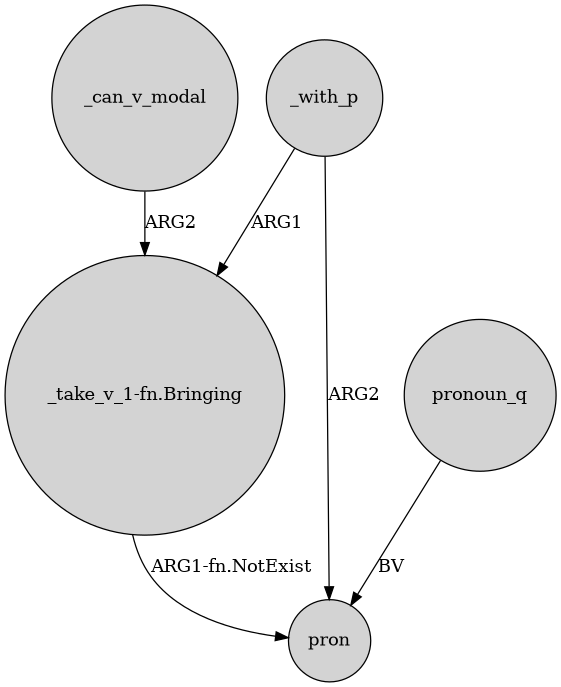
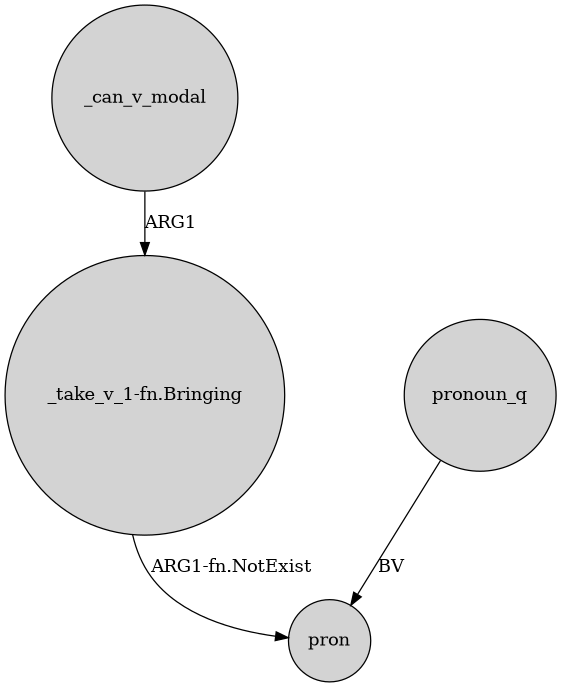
(325, 98) -> none
(171, 223) -> (171, 223)
